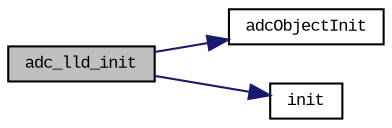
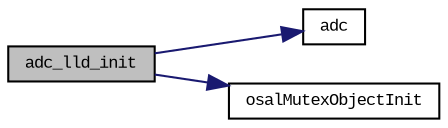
(306, 27) -> (334, 27)
(306, 101) -> (334, 101)
